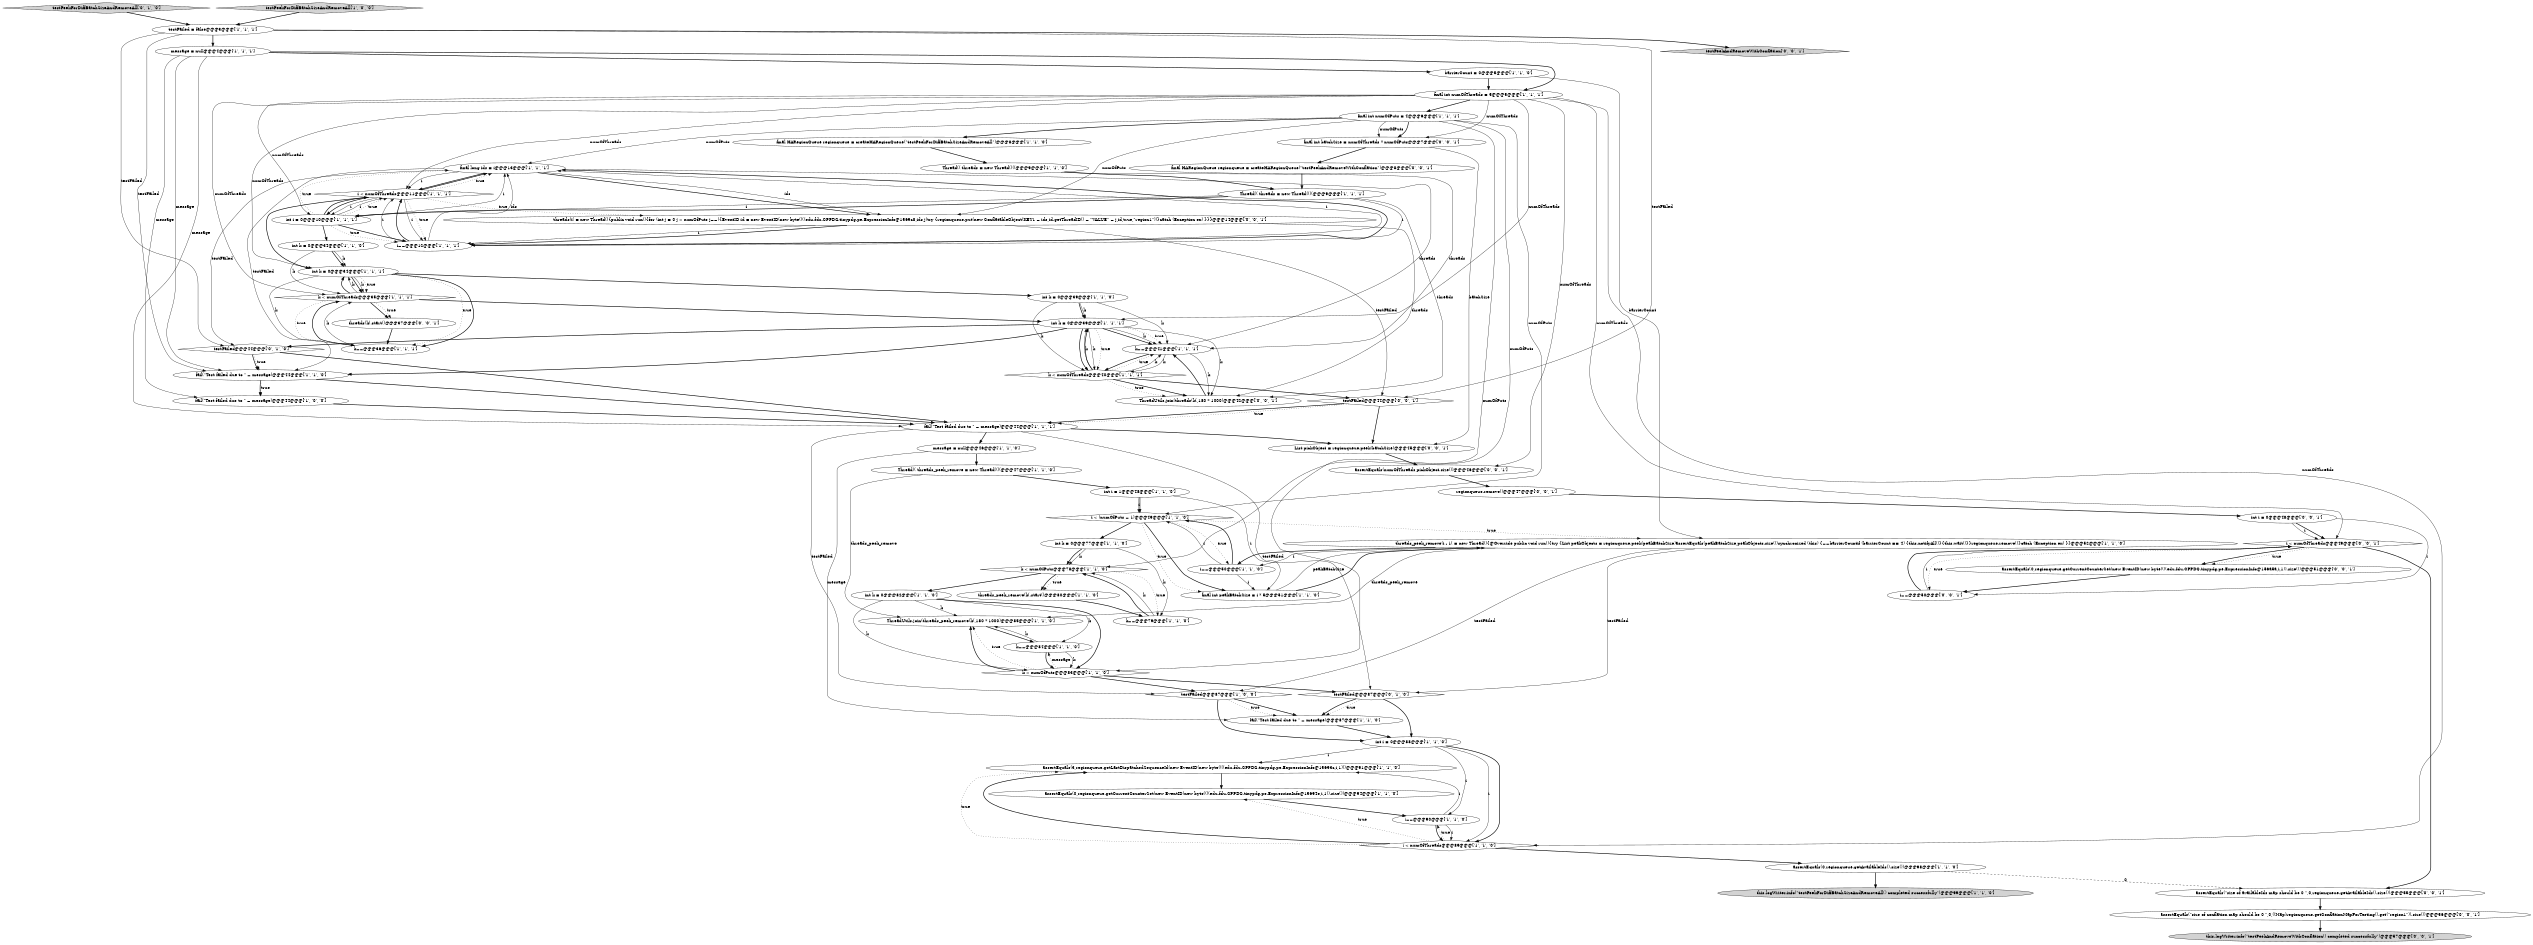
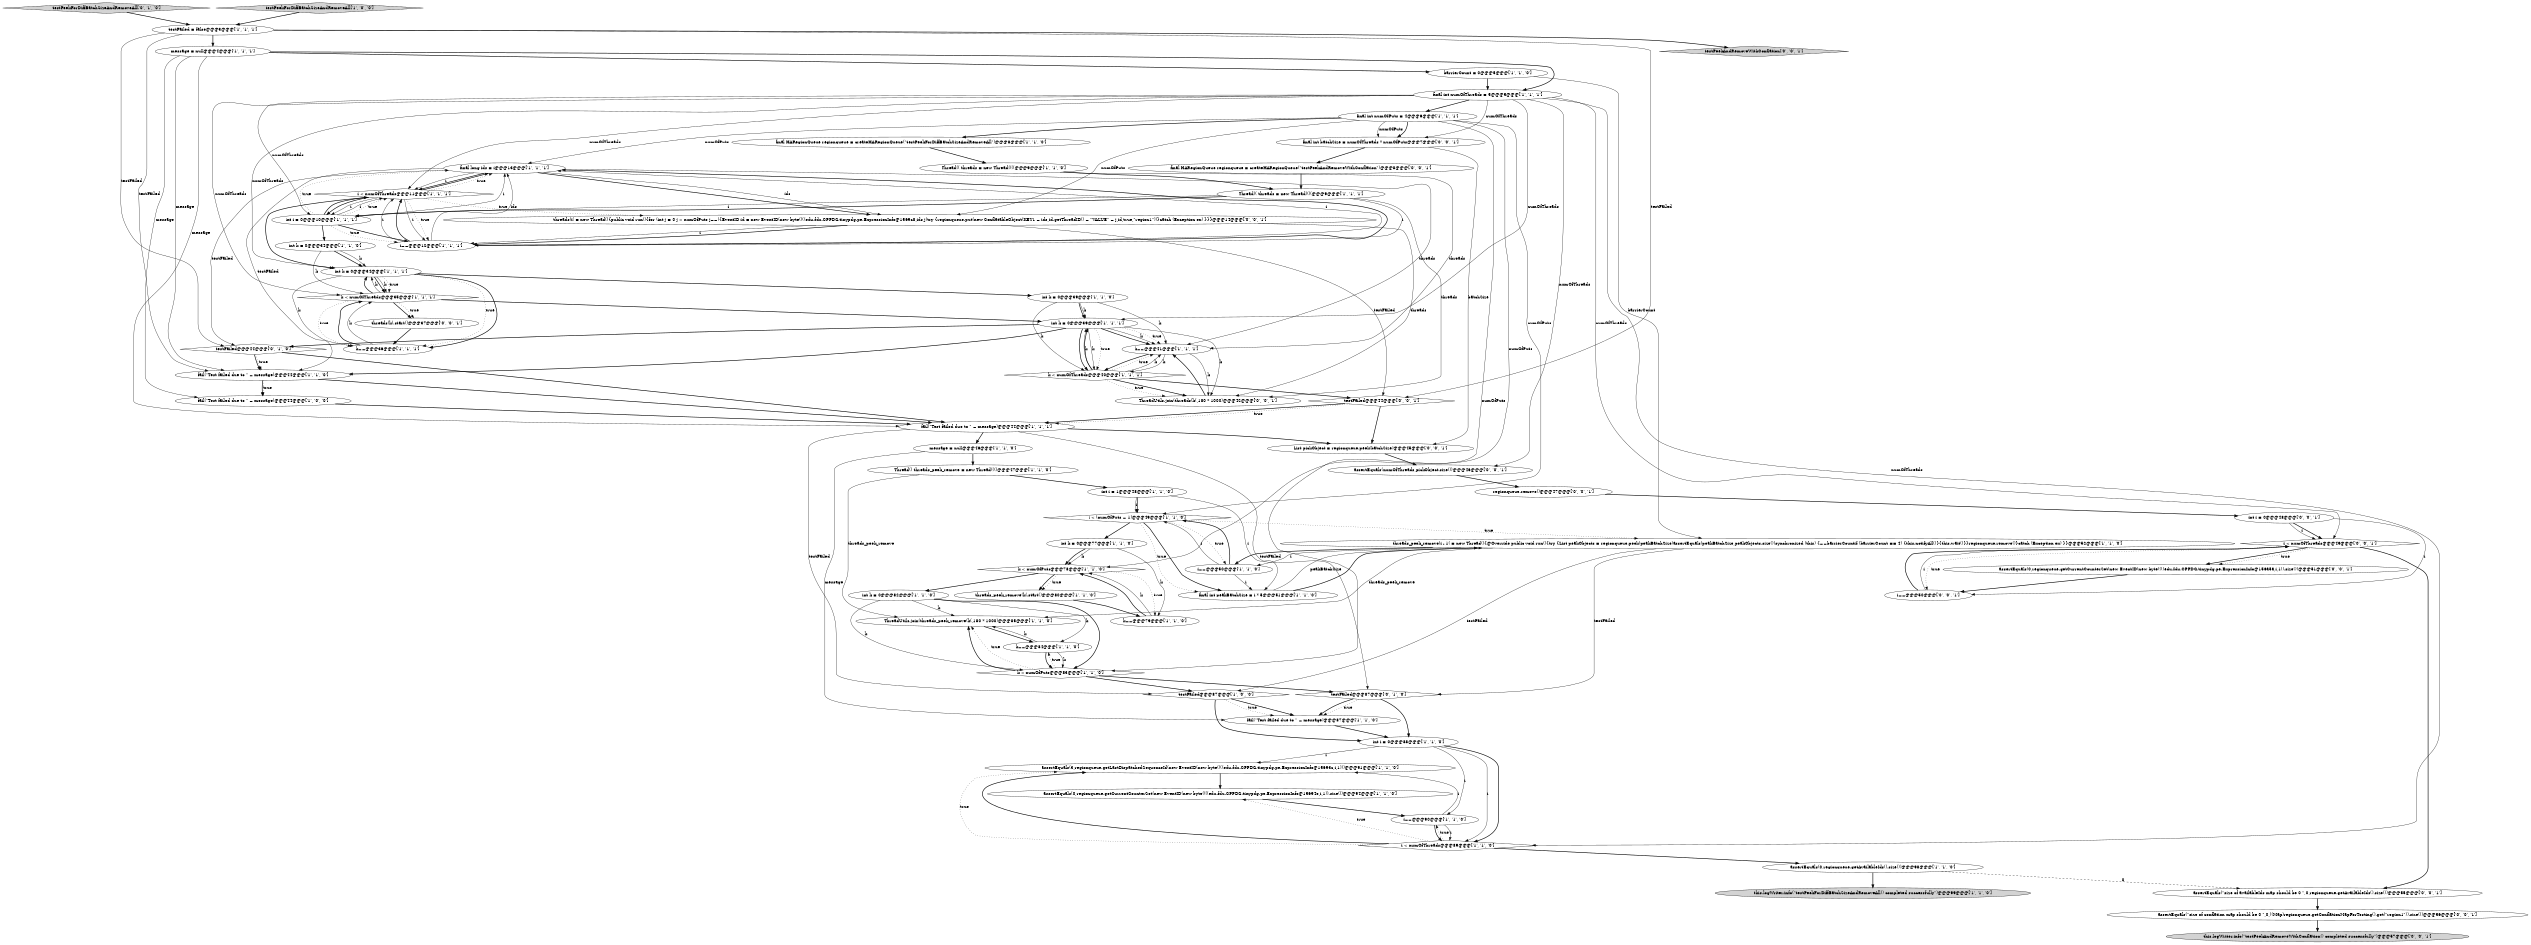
(1061, 660) -> (1056, 660)
